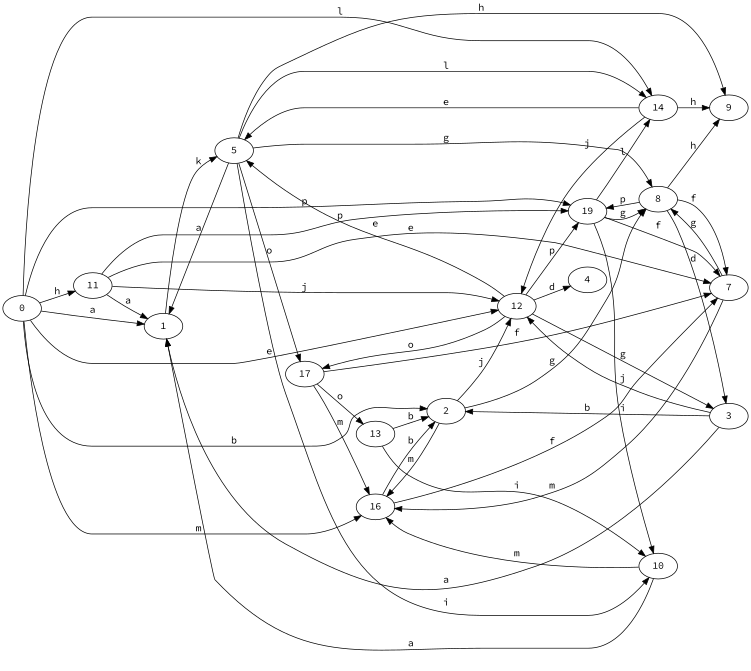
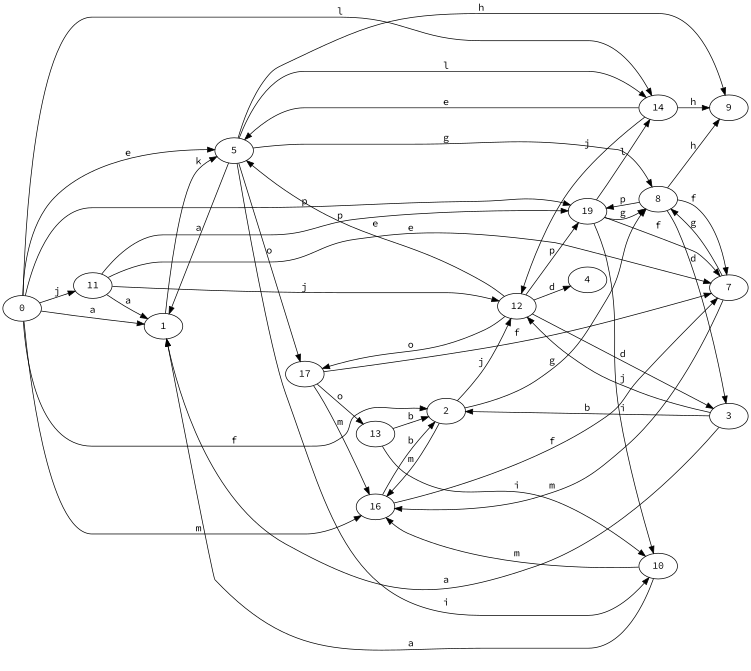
(57, 292) -> (57, 292)
(623, 354) -> (623, 354)
(255, 360) -> (78, 180)
(234, 441) -> (234, 441)
